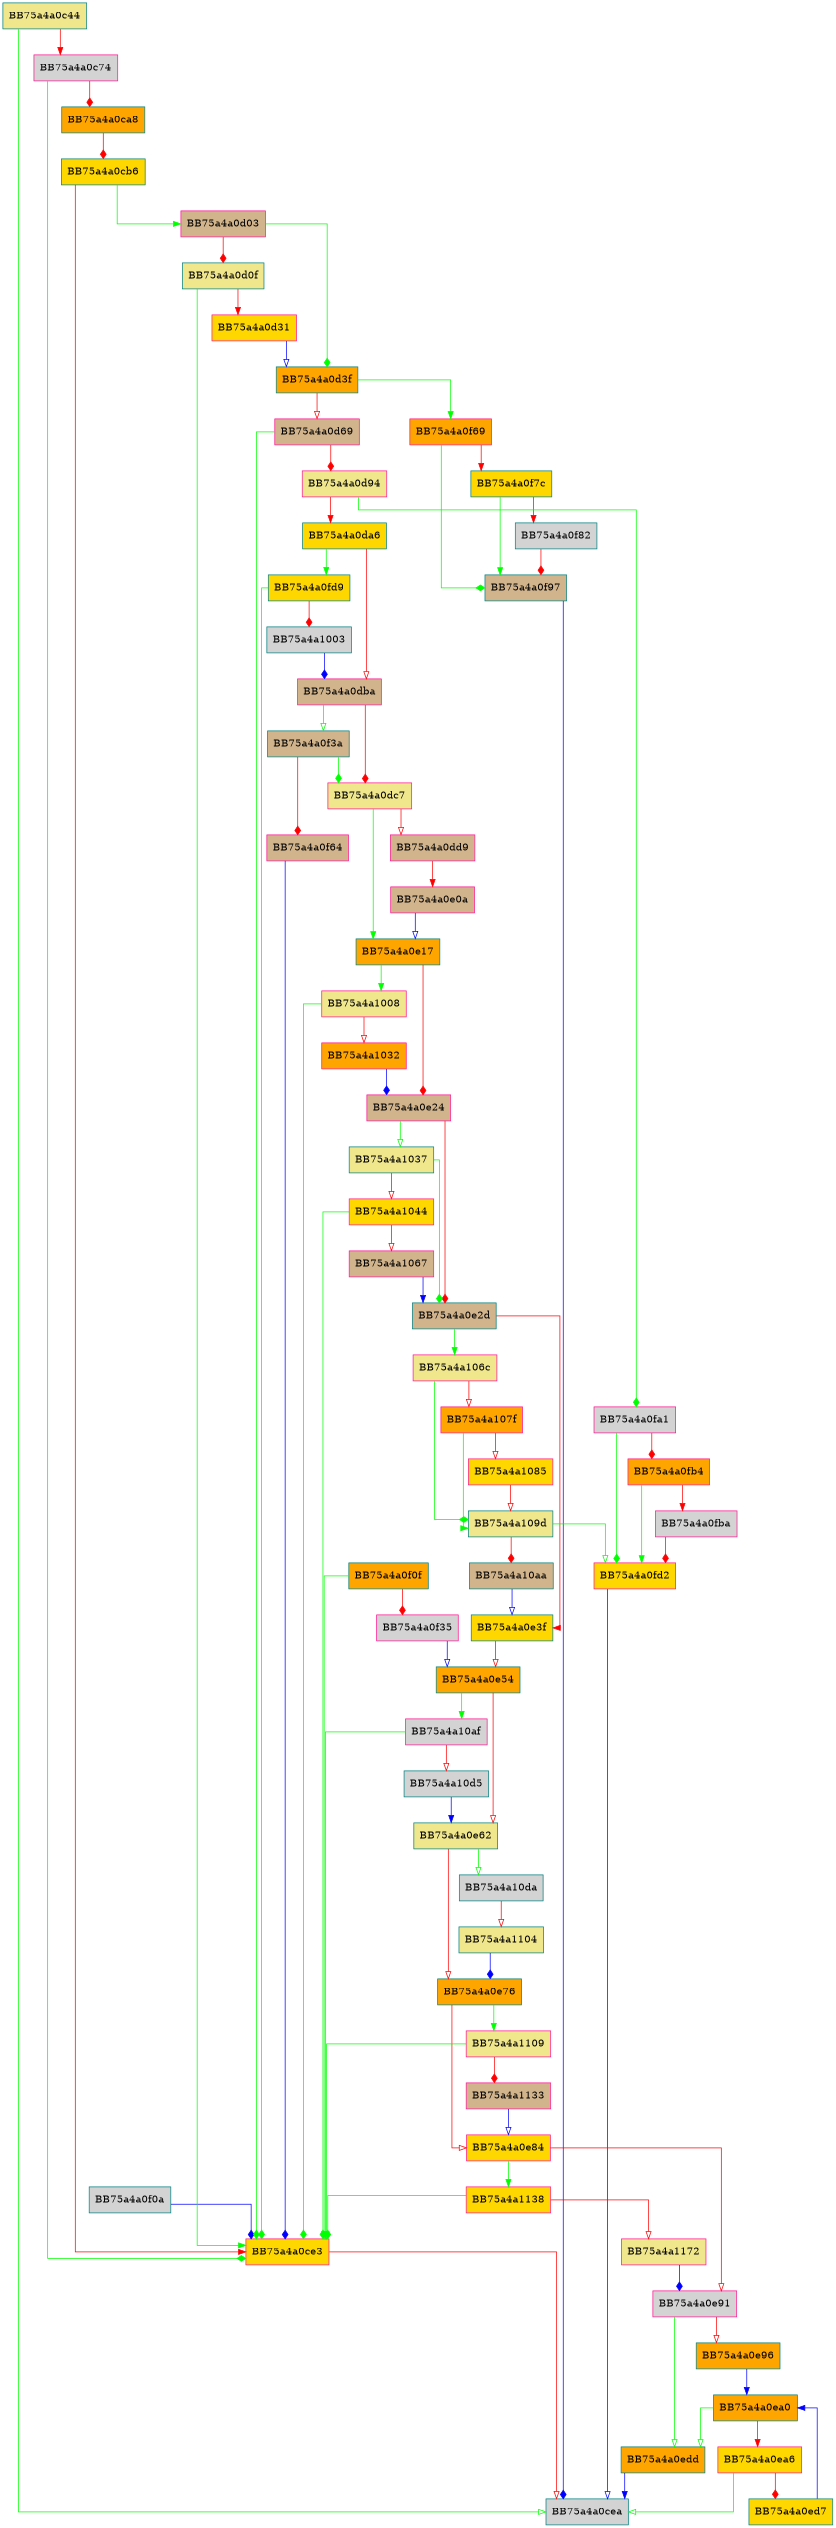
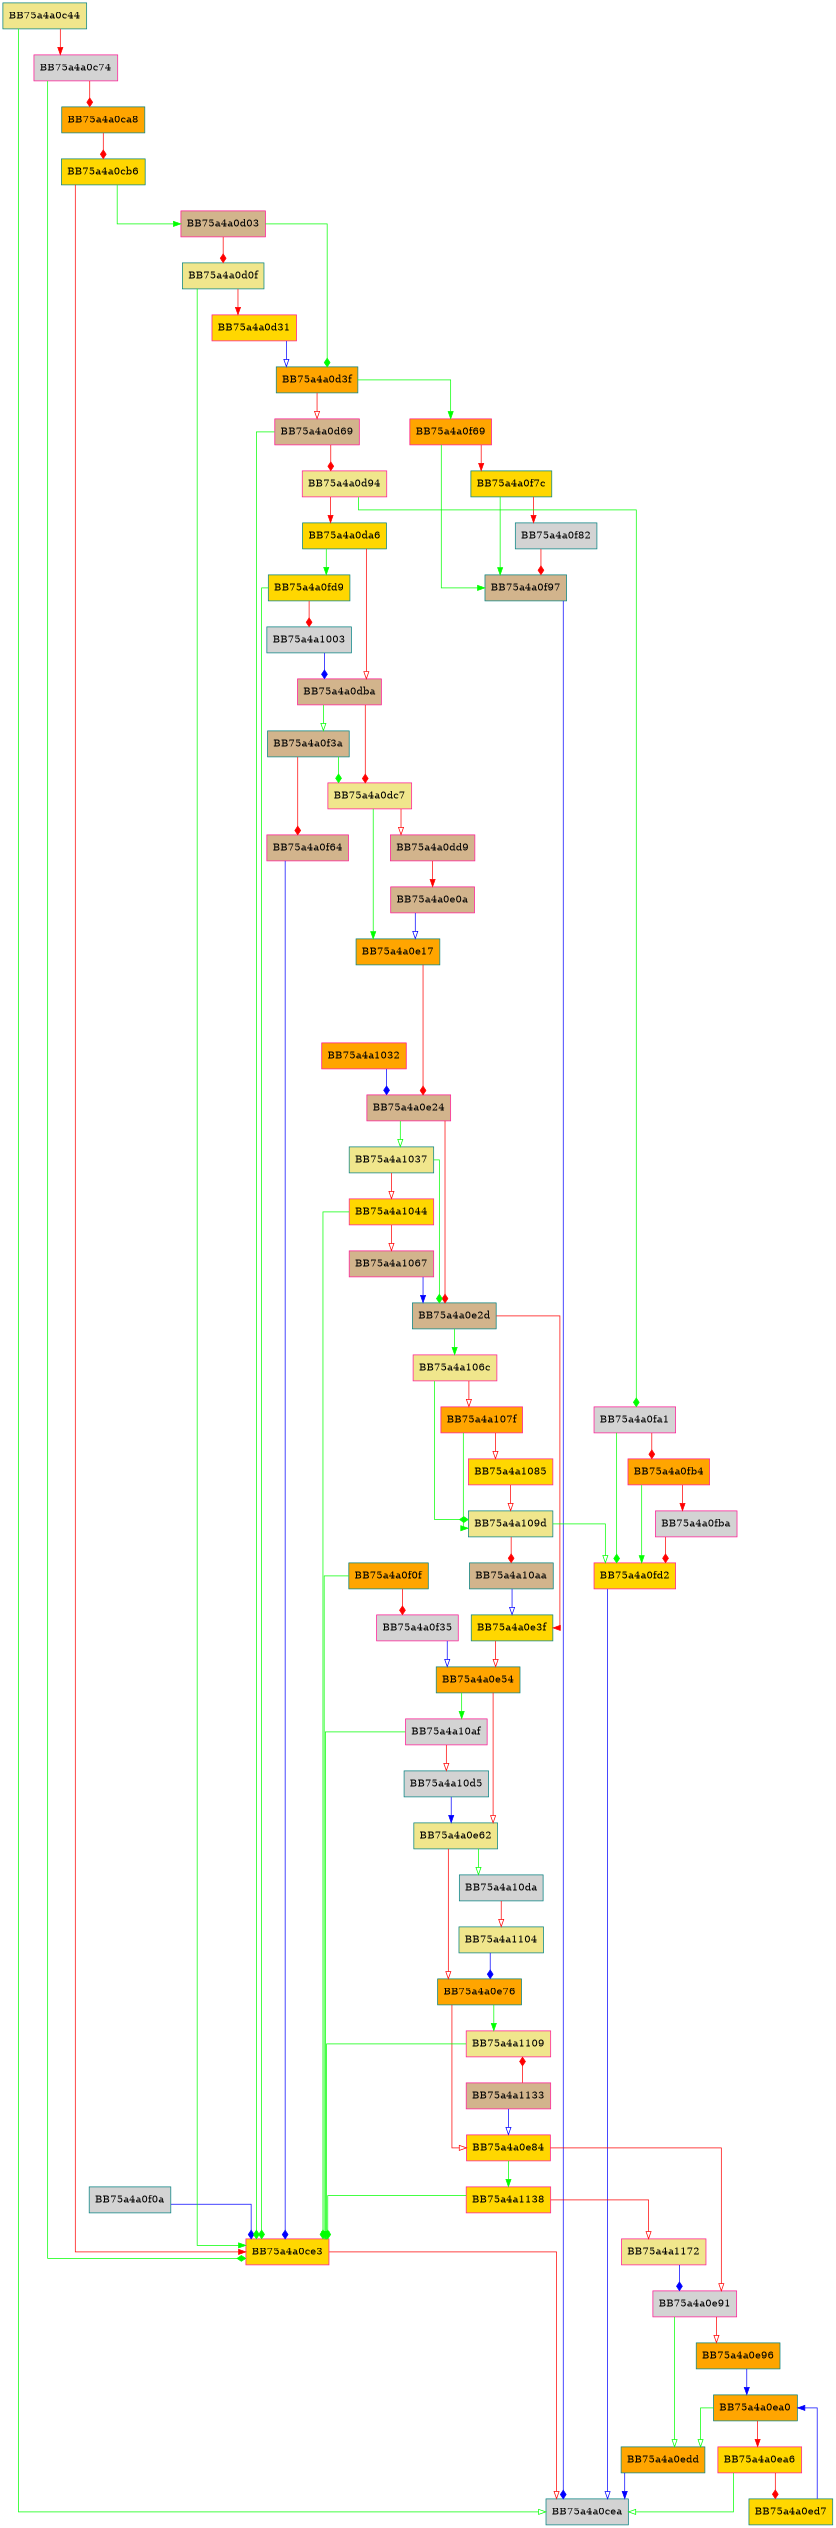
(441, 535) -> (441, 535)
(364, 1004) -> none
(494, 2065) -> (523, 2074)
